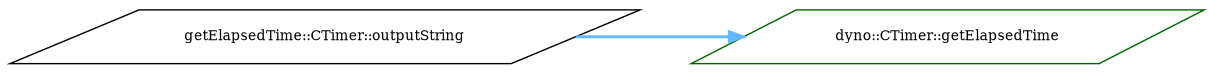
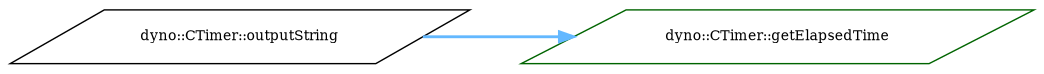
(325, 37) -> (240, 37)
